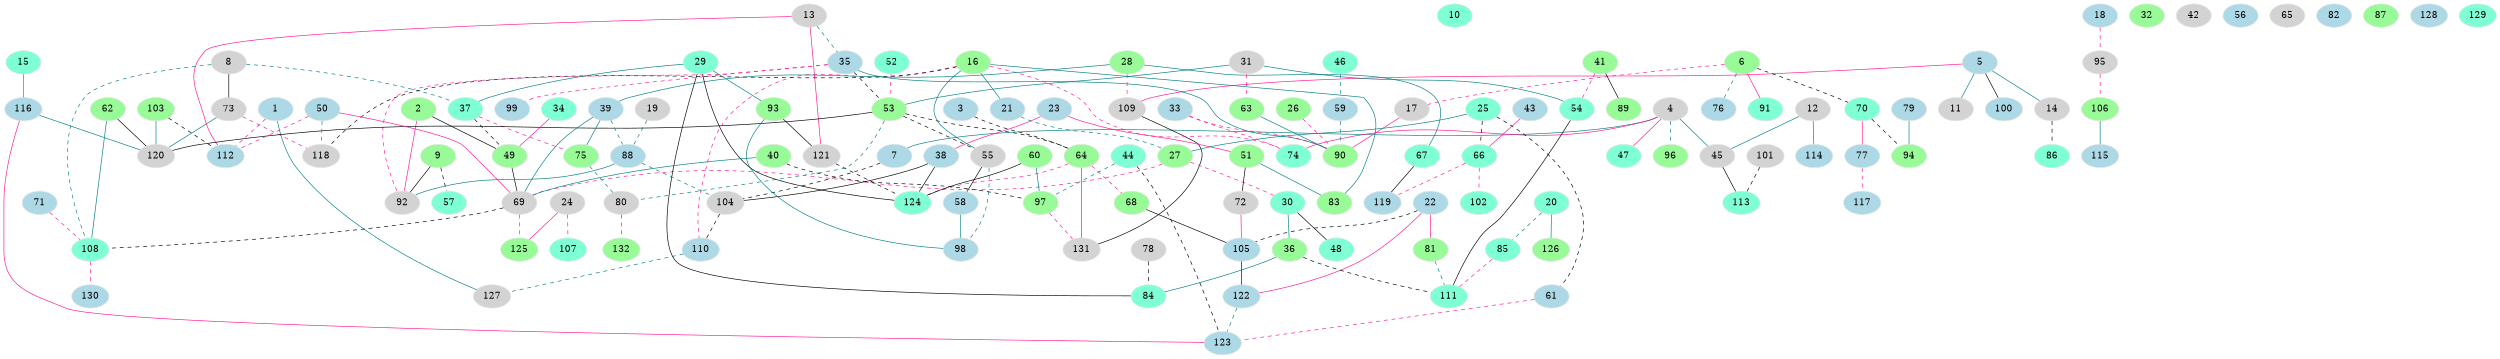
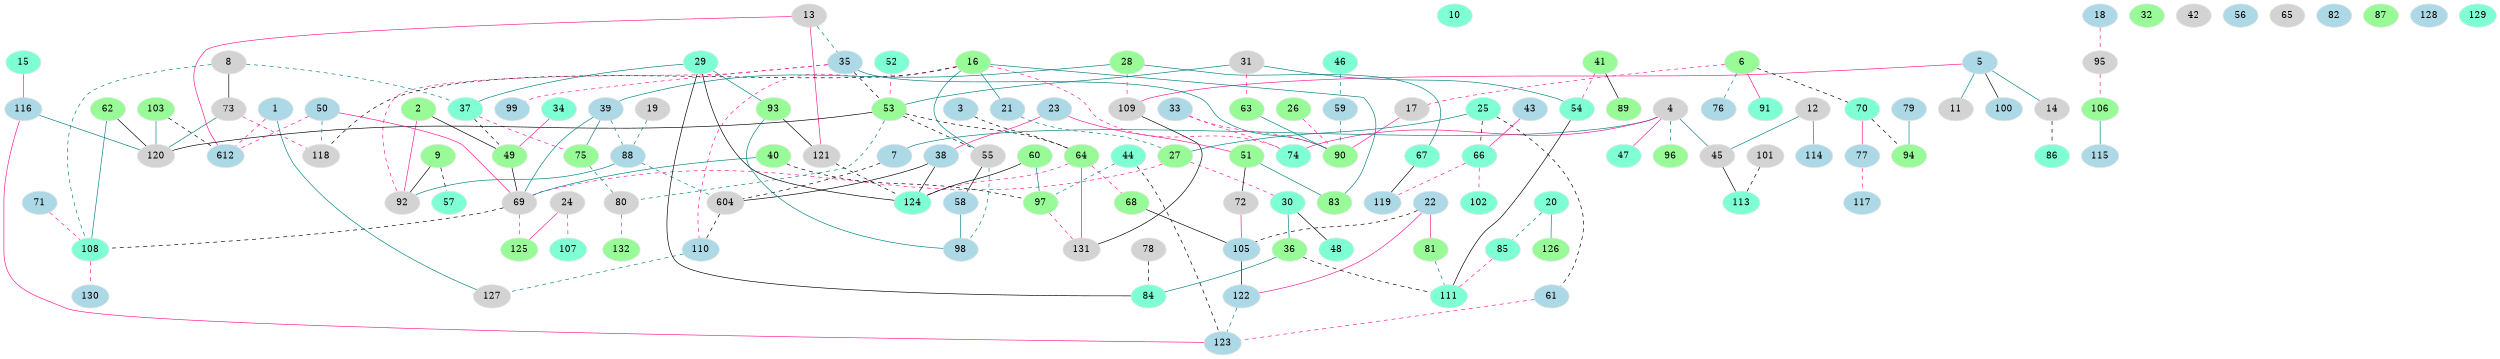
(226, 156) -> (226, 156)
(725, 203) -> (725, 203)
